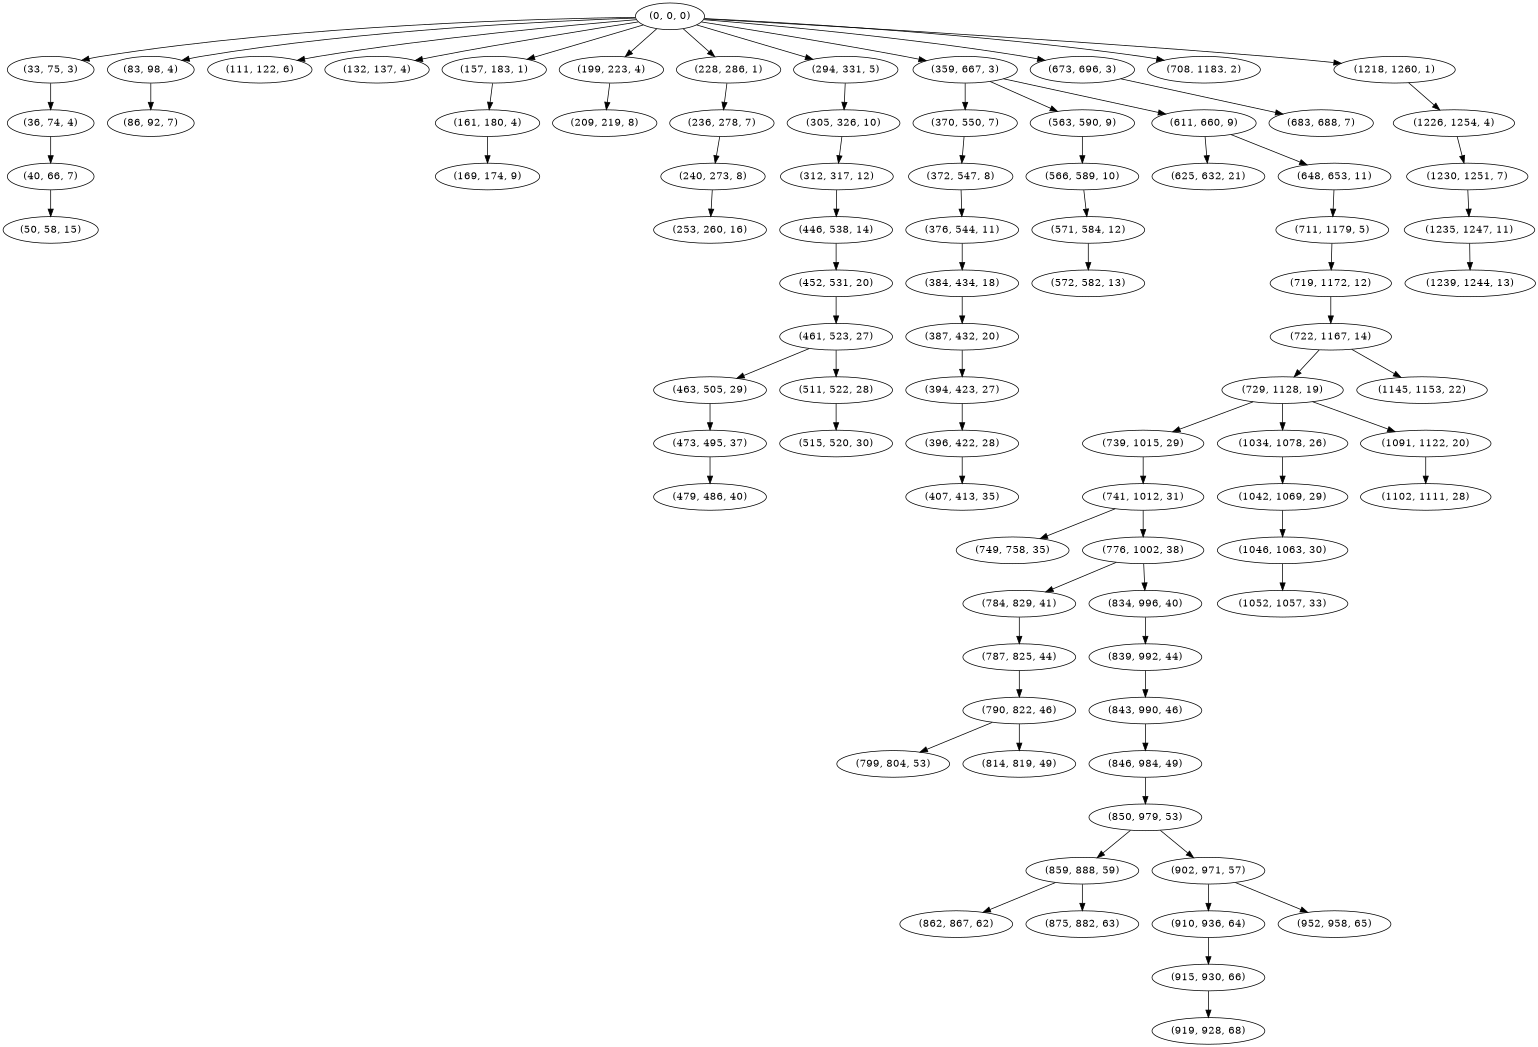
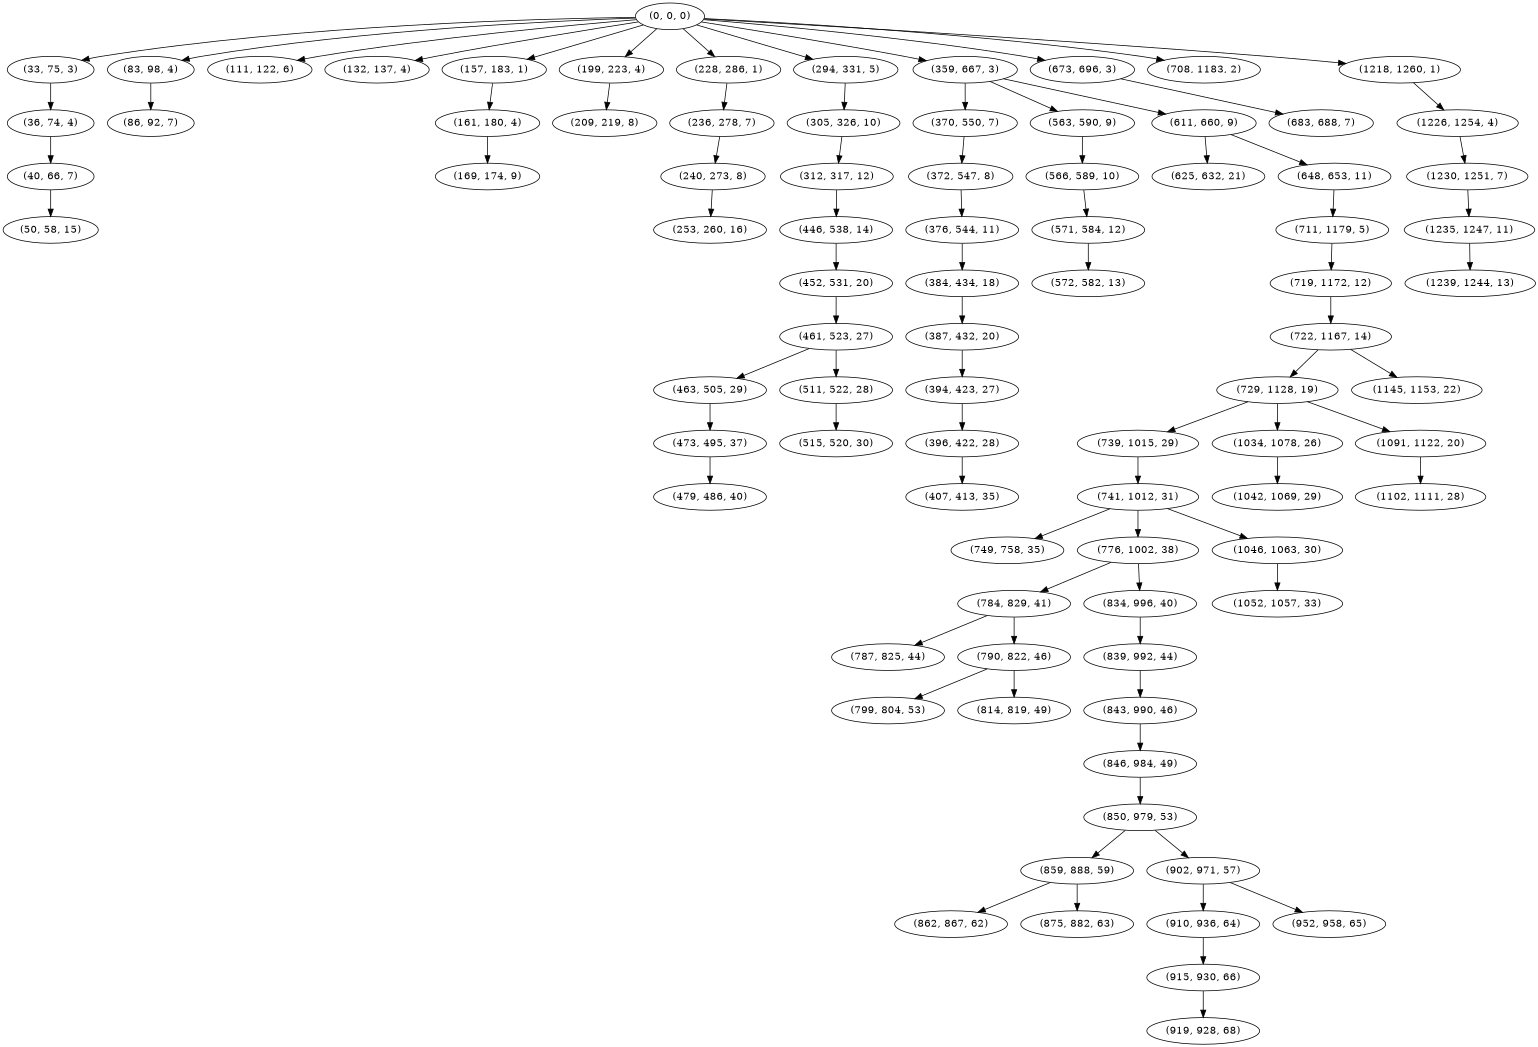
(1283, 520) -> (1204, 522)
(1019, 680) -> (1014, 627)
